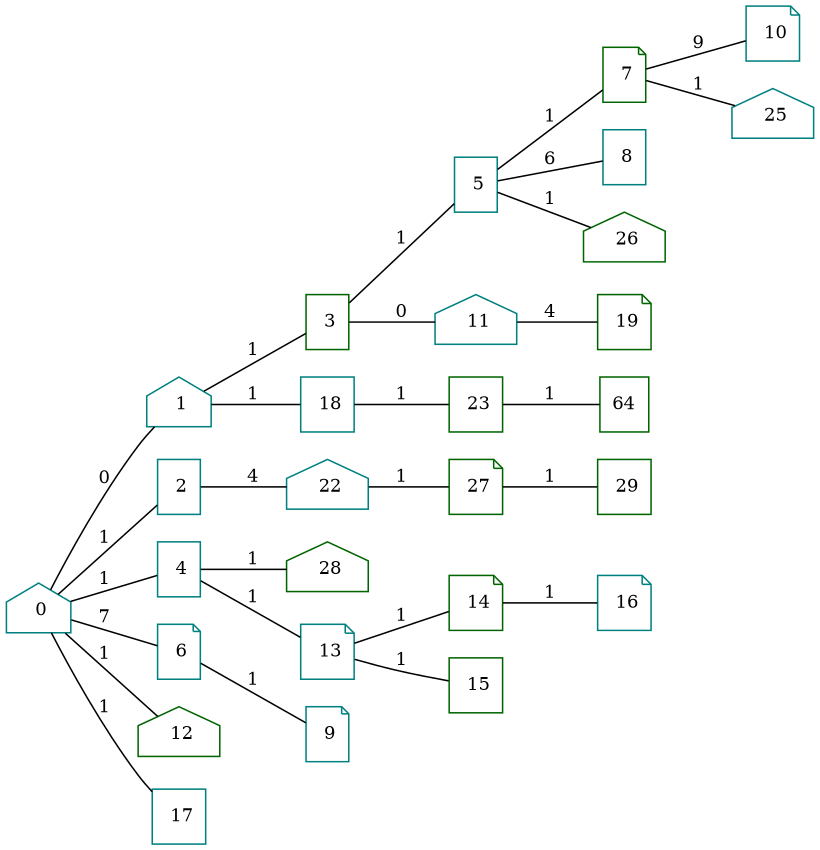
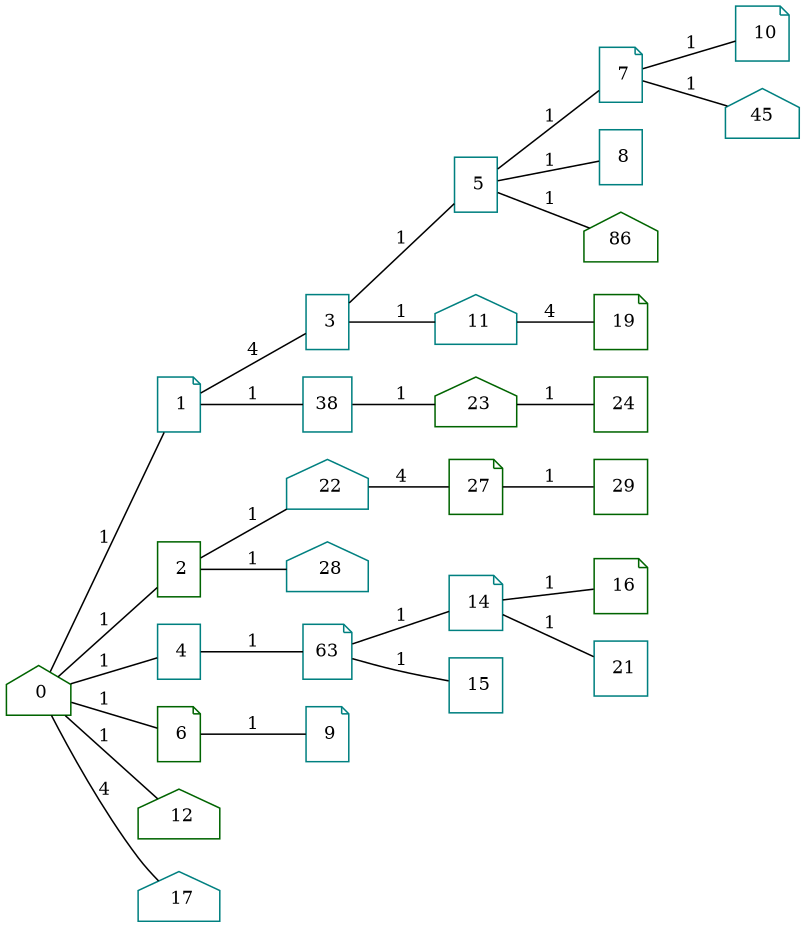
(699, 44) -> (692, 44)
(624, 75) -> (621, 75)
(773, 116) -> (762, 116)
(550, 160) -> (550, 161)
(624, 240) -> (621, 240)
(402, 312) -> (402, 312)
(327, 322) -> (327, 322)
(253, 350) -> (253, 350)
(179, 404) -> (179, 404)
(327, 404) -> (327, 404)
(476, 404) -> (476, 404)
(624, 404) -> (621, 404)
(253, 477) -> (253, 515)
(402, 477) -> (402, 477)
(105, 479) -> (105, 538)
(179, 487) -> (179, 569)
(244, 569) -> (244, 569)
(327, 569) -> (327, 569)
(476, 603) -> (476, 603)
(624, 603) -> (621, 586)
(39, 611) -> (39, 693)
(105, 617) -> (105, 700)
(179, 652) -> (179, 734)
(327, 652) -> (327, 652)
none -> (621, 669)
(476, 685) -> (476, 685)
(105, 707) -> (105, 790)
(179, 817) -> (179, 899)
